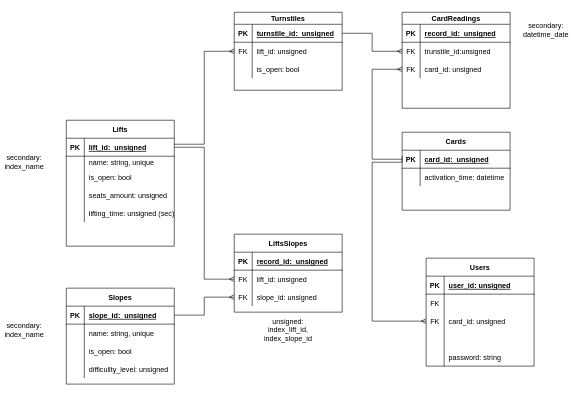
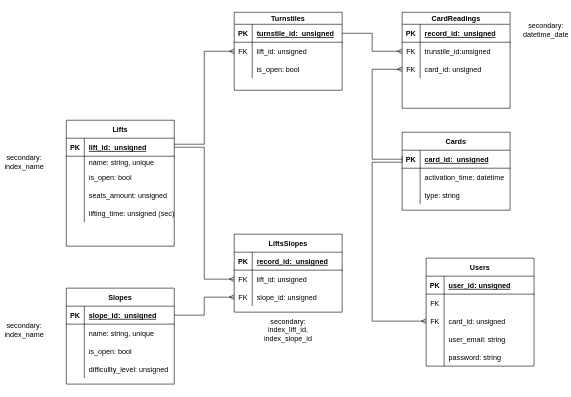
none -> (465, 195)
(288, 330) -> (288, 330)
none -> (489, 339)
